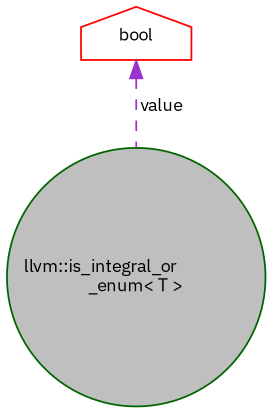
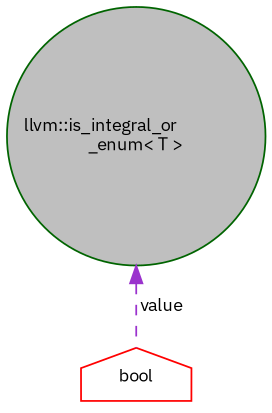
(136, 113) -> (136, 316)
